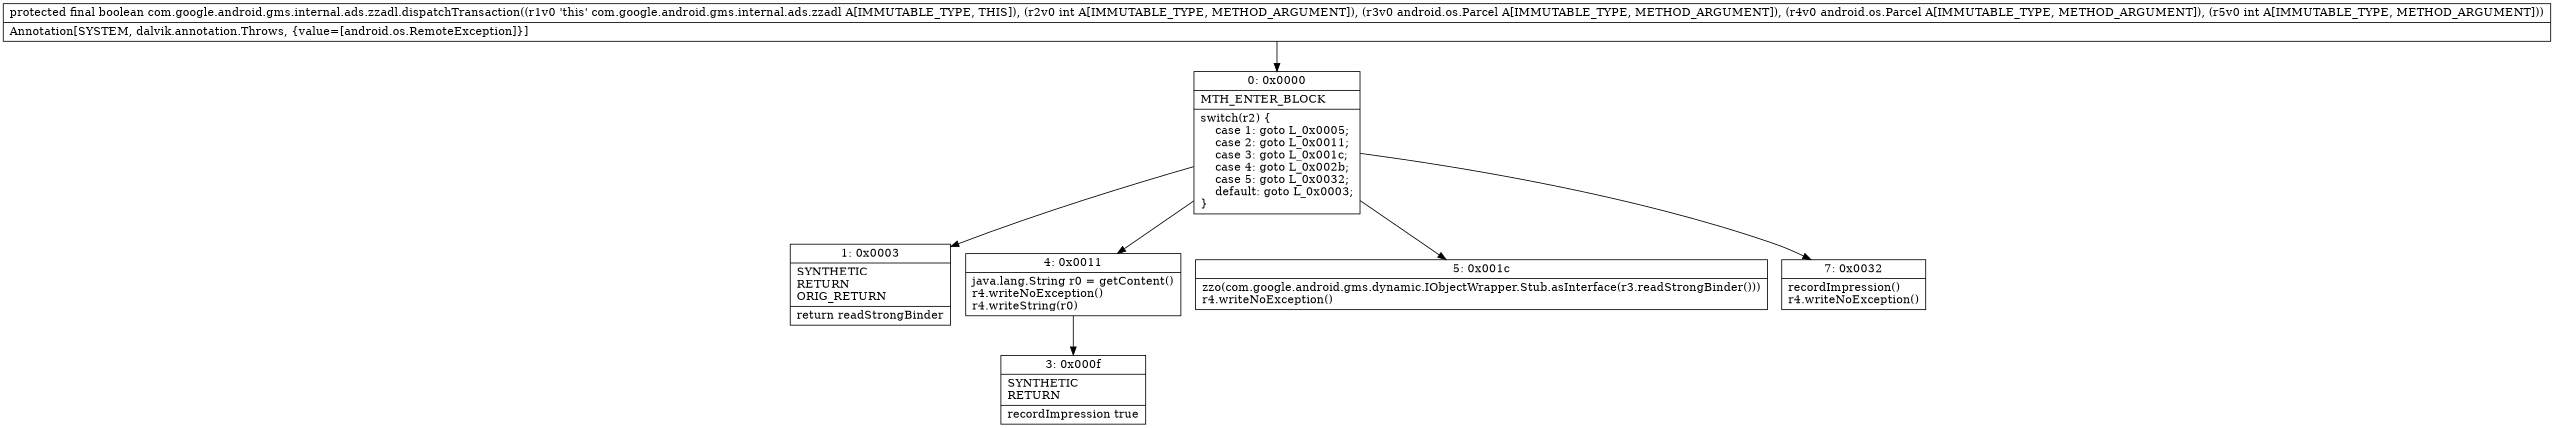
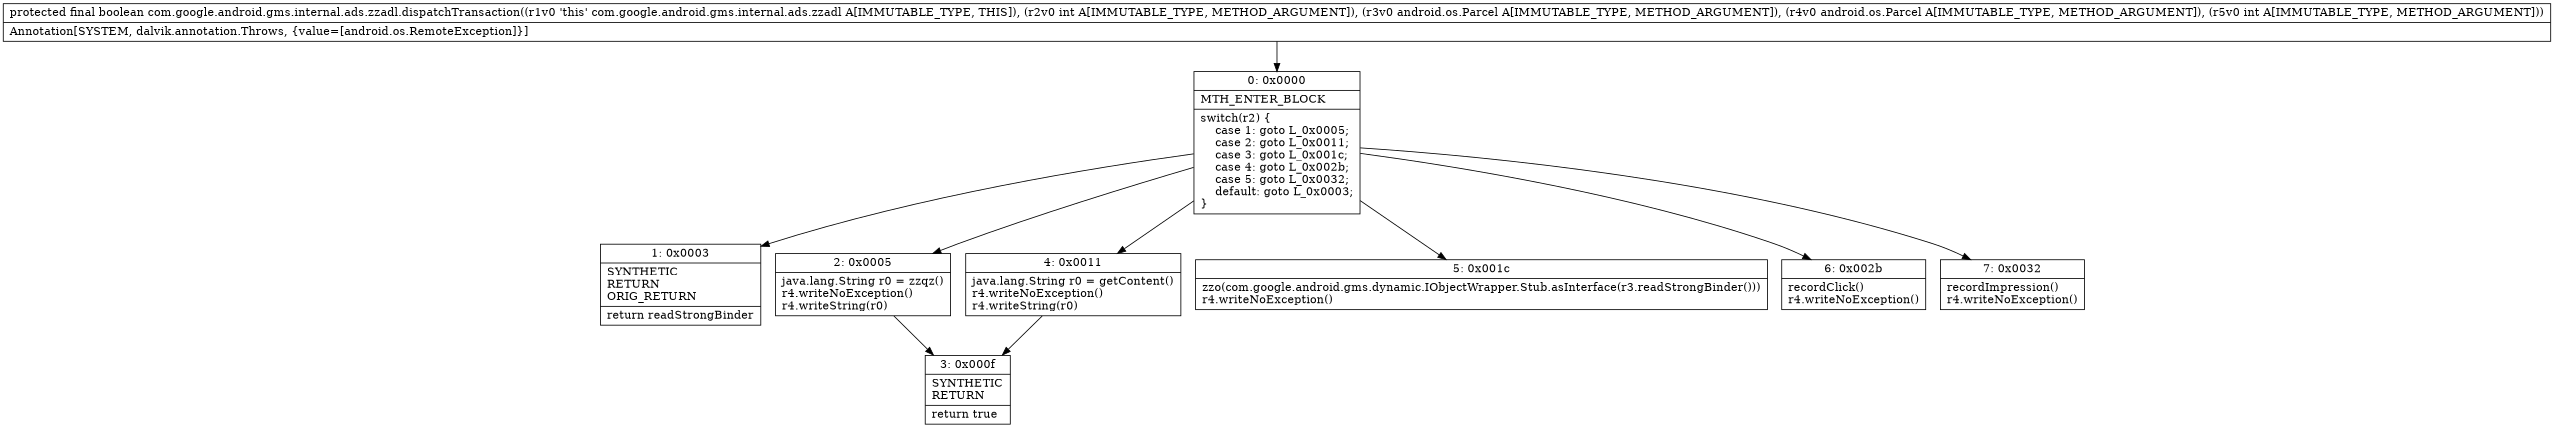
none -> (863, 285)
none -> (1854, 285)
(1073, 414) -> (965, 414)
